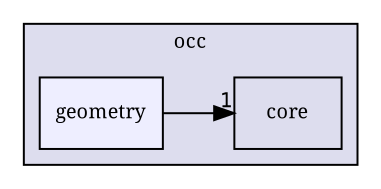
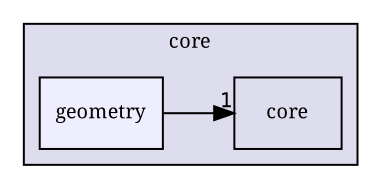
(191, 43) -> (191, 43)
